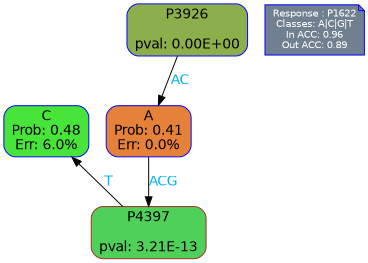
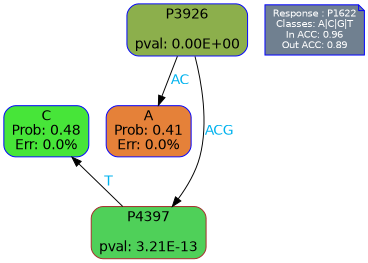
(46, 131) -> (46, 131)
(149, 177) -> (204, 130)
